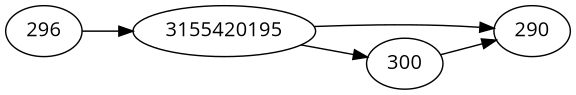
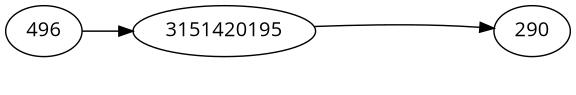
(44, 31) -> (44, 31)
(224, 31) -> (224, 31)
(405, 64) -> none
